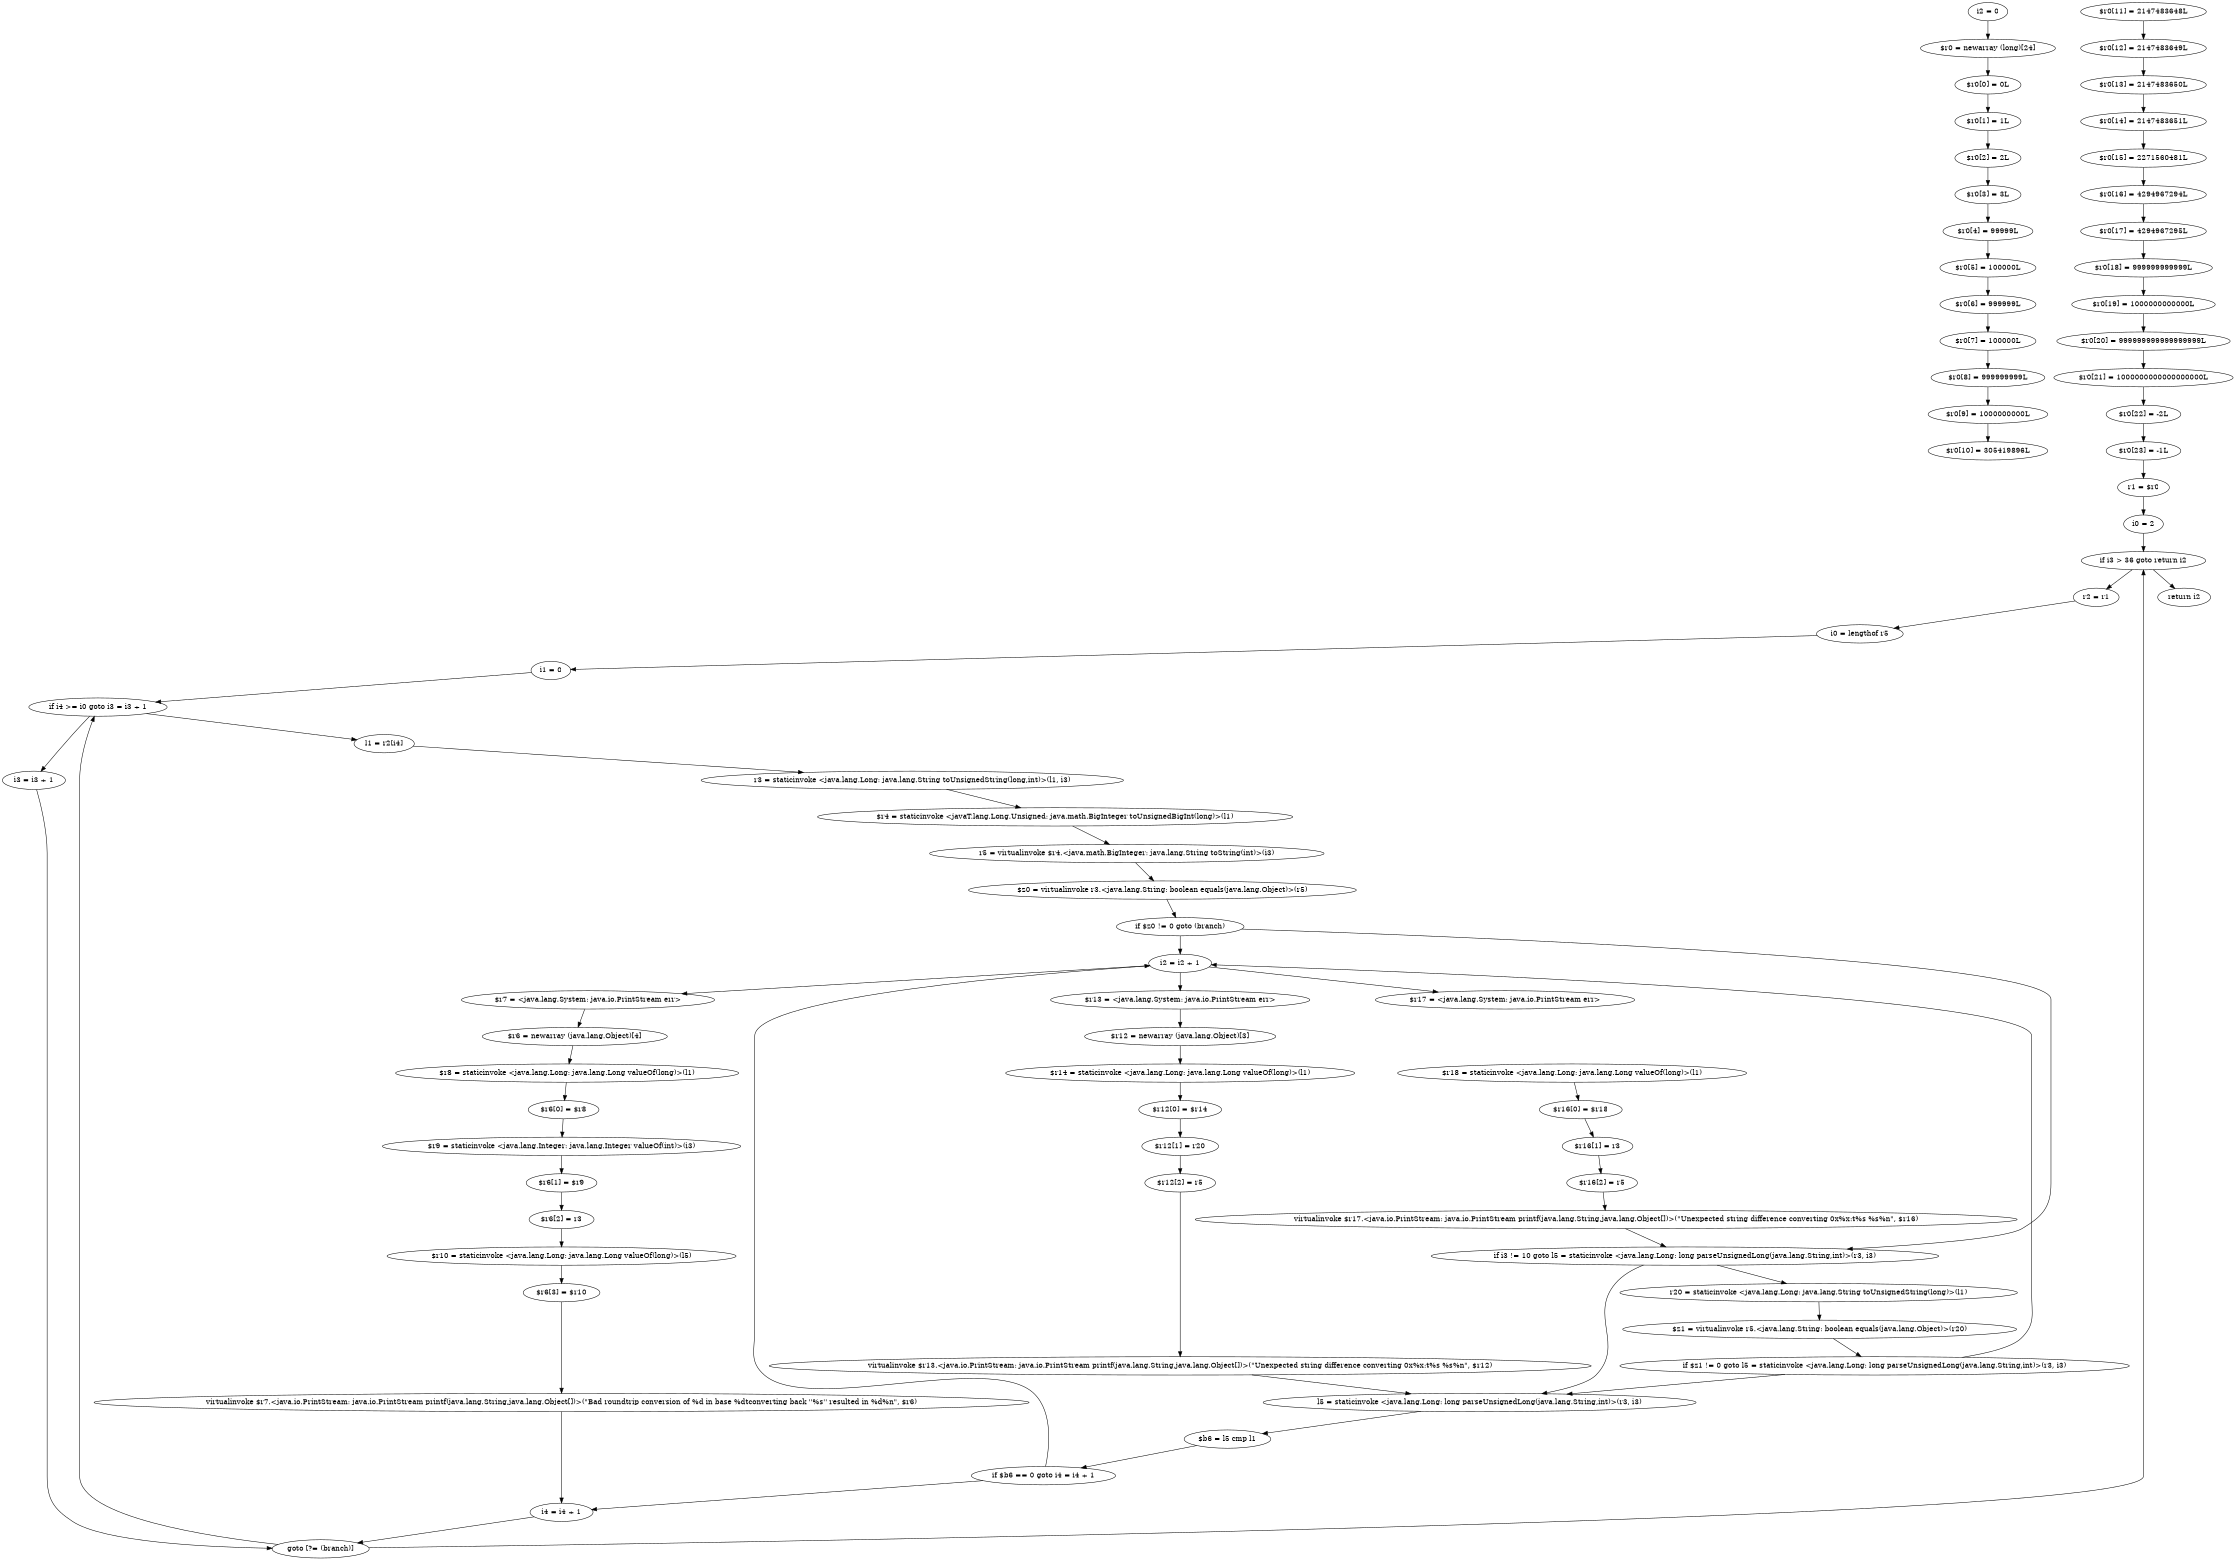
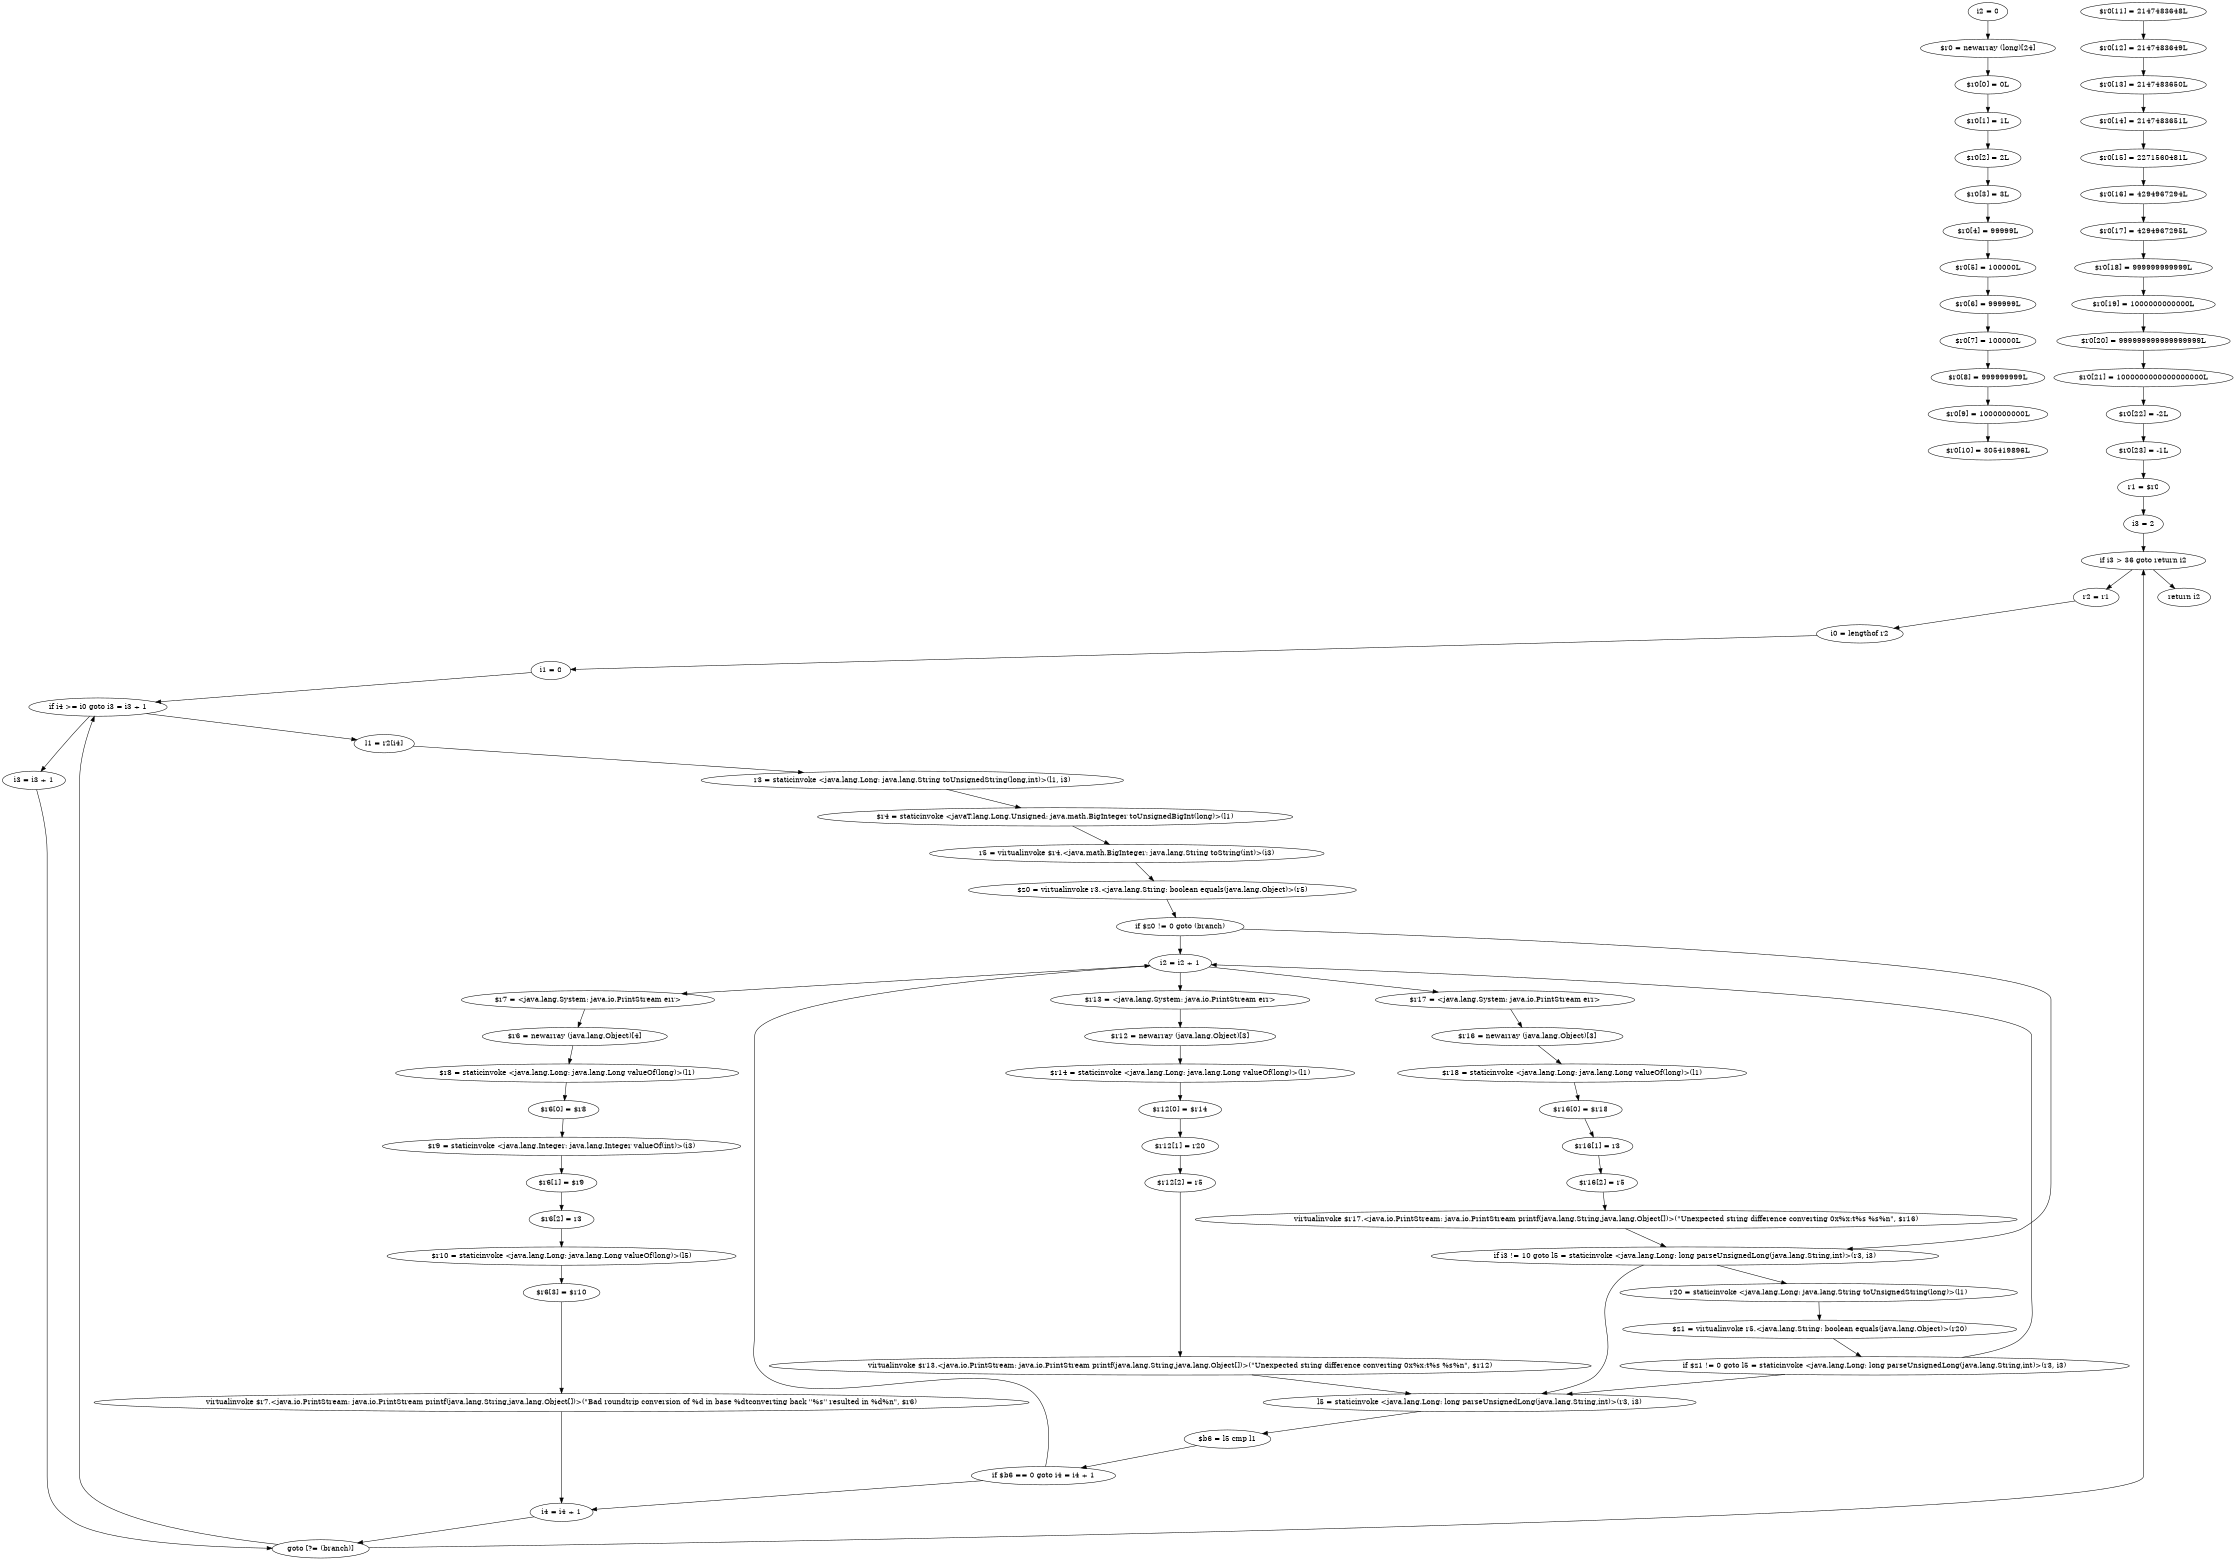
(2143, 524) -> (2143, 524)
(1860, 634) -> (1860, 634)
none -> (1527, 1036)
